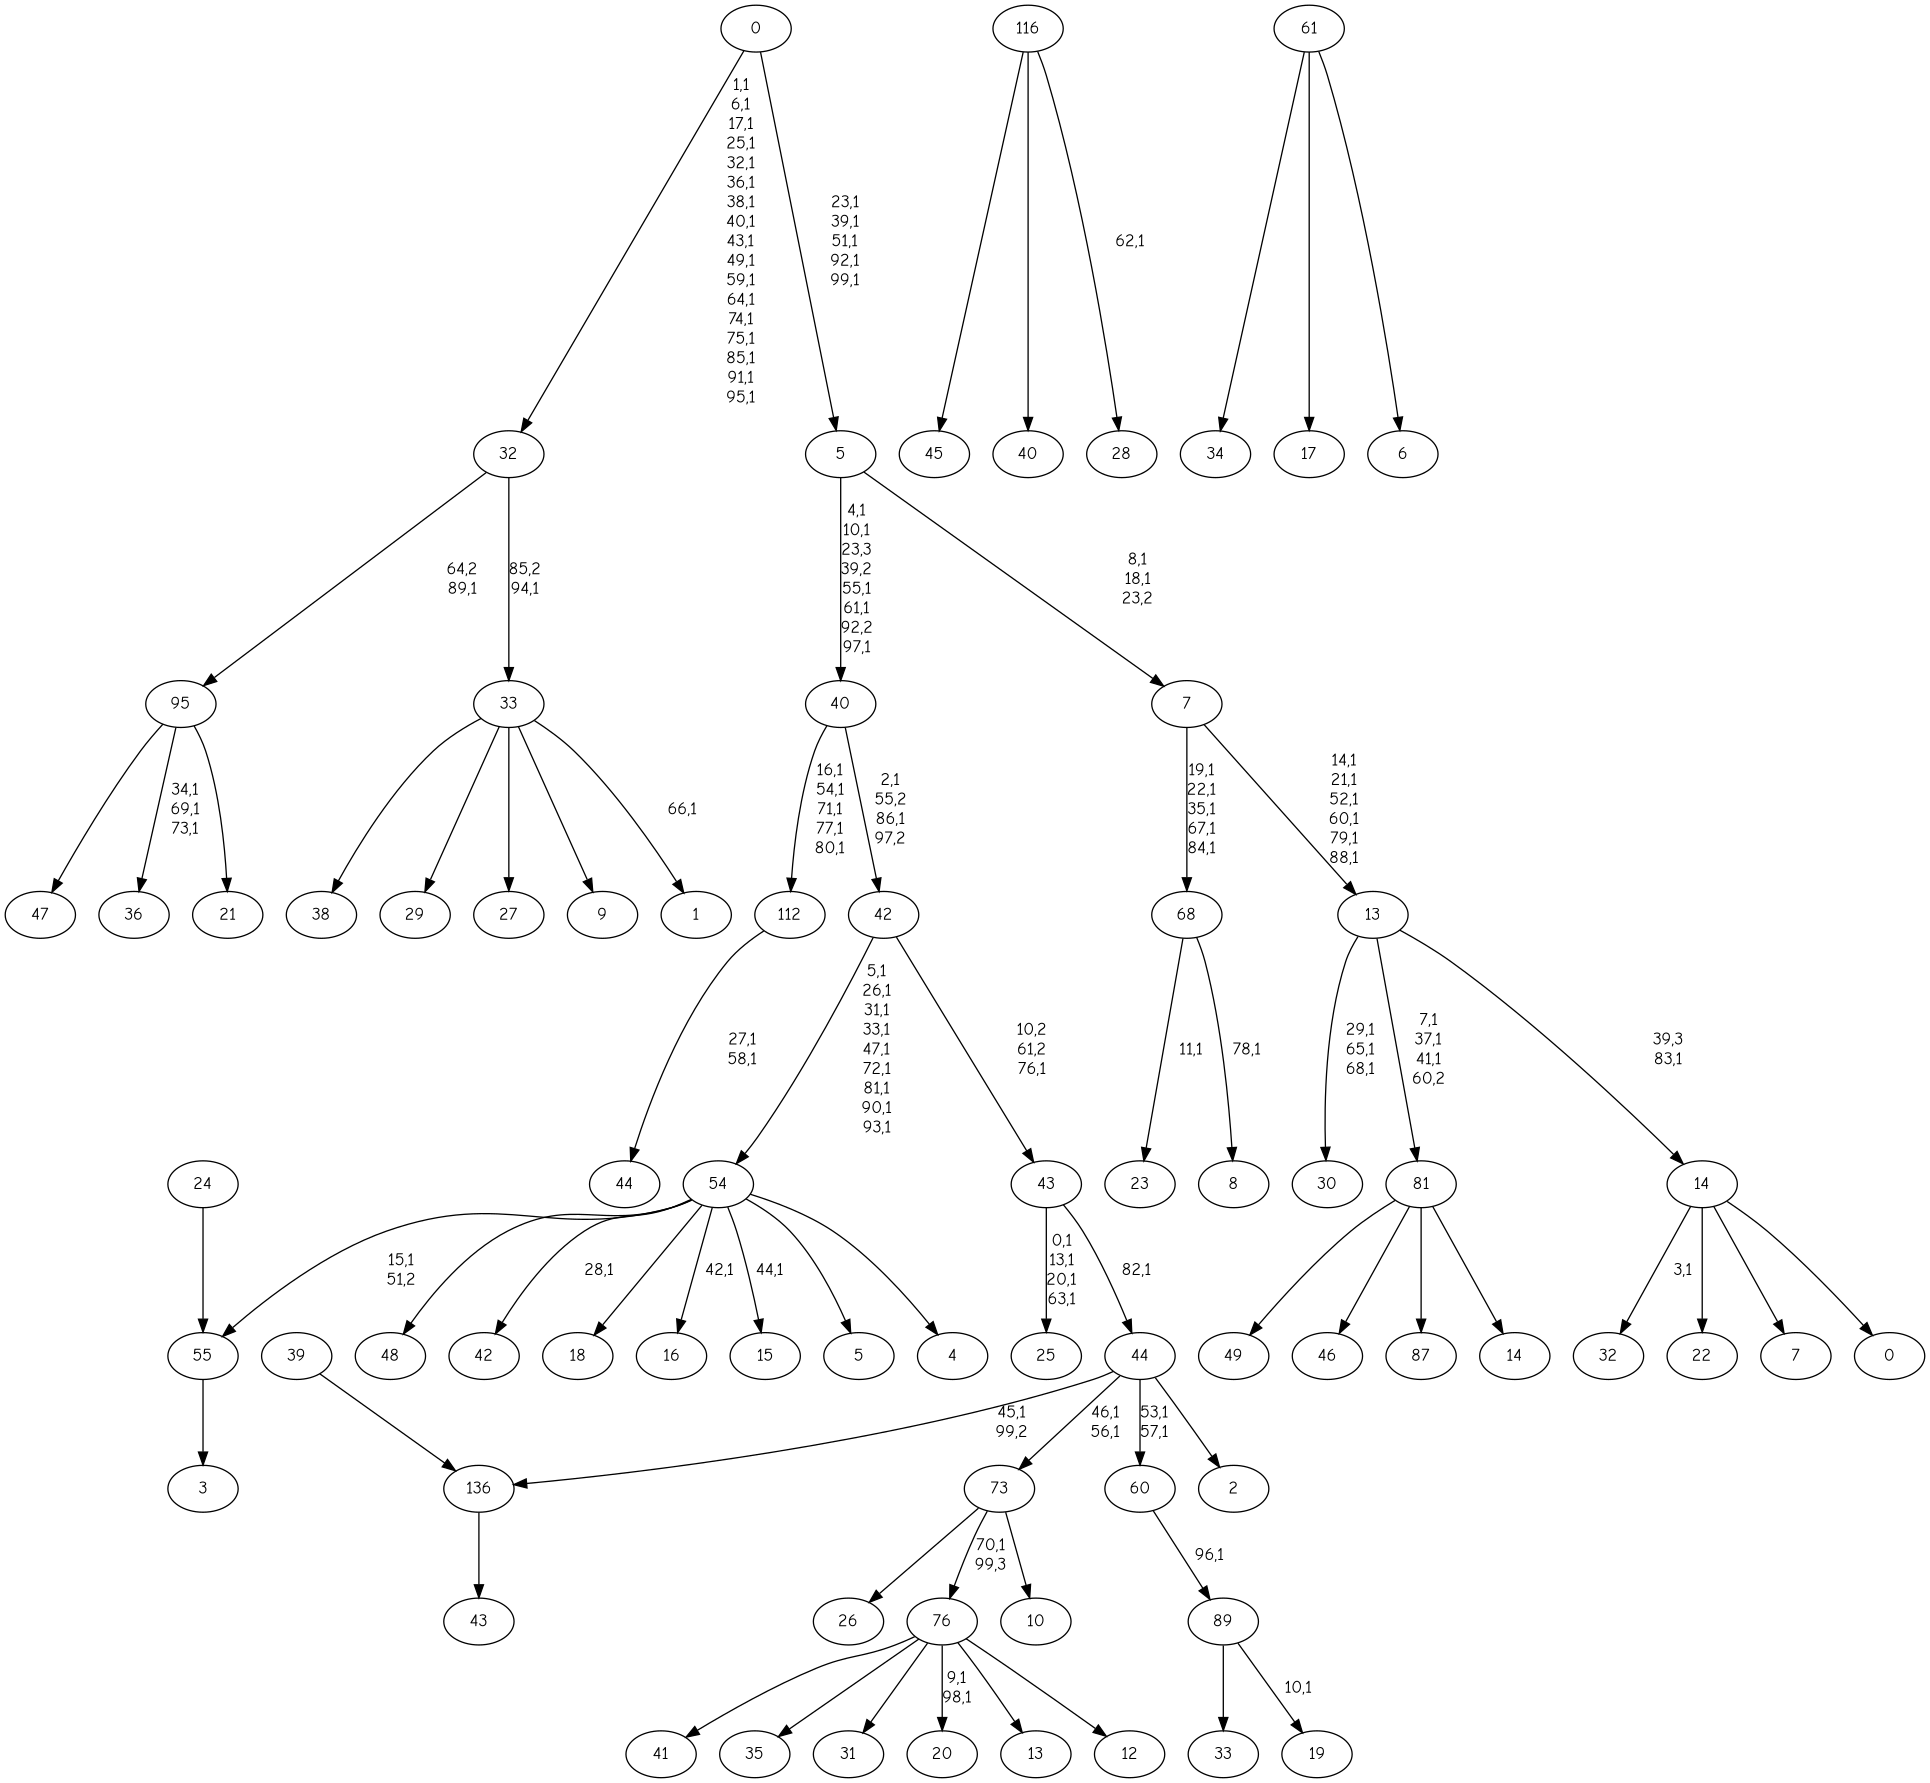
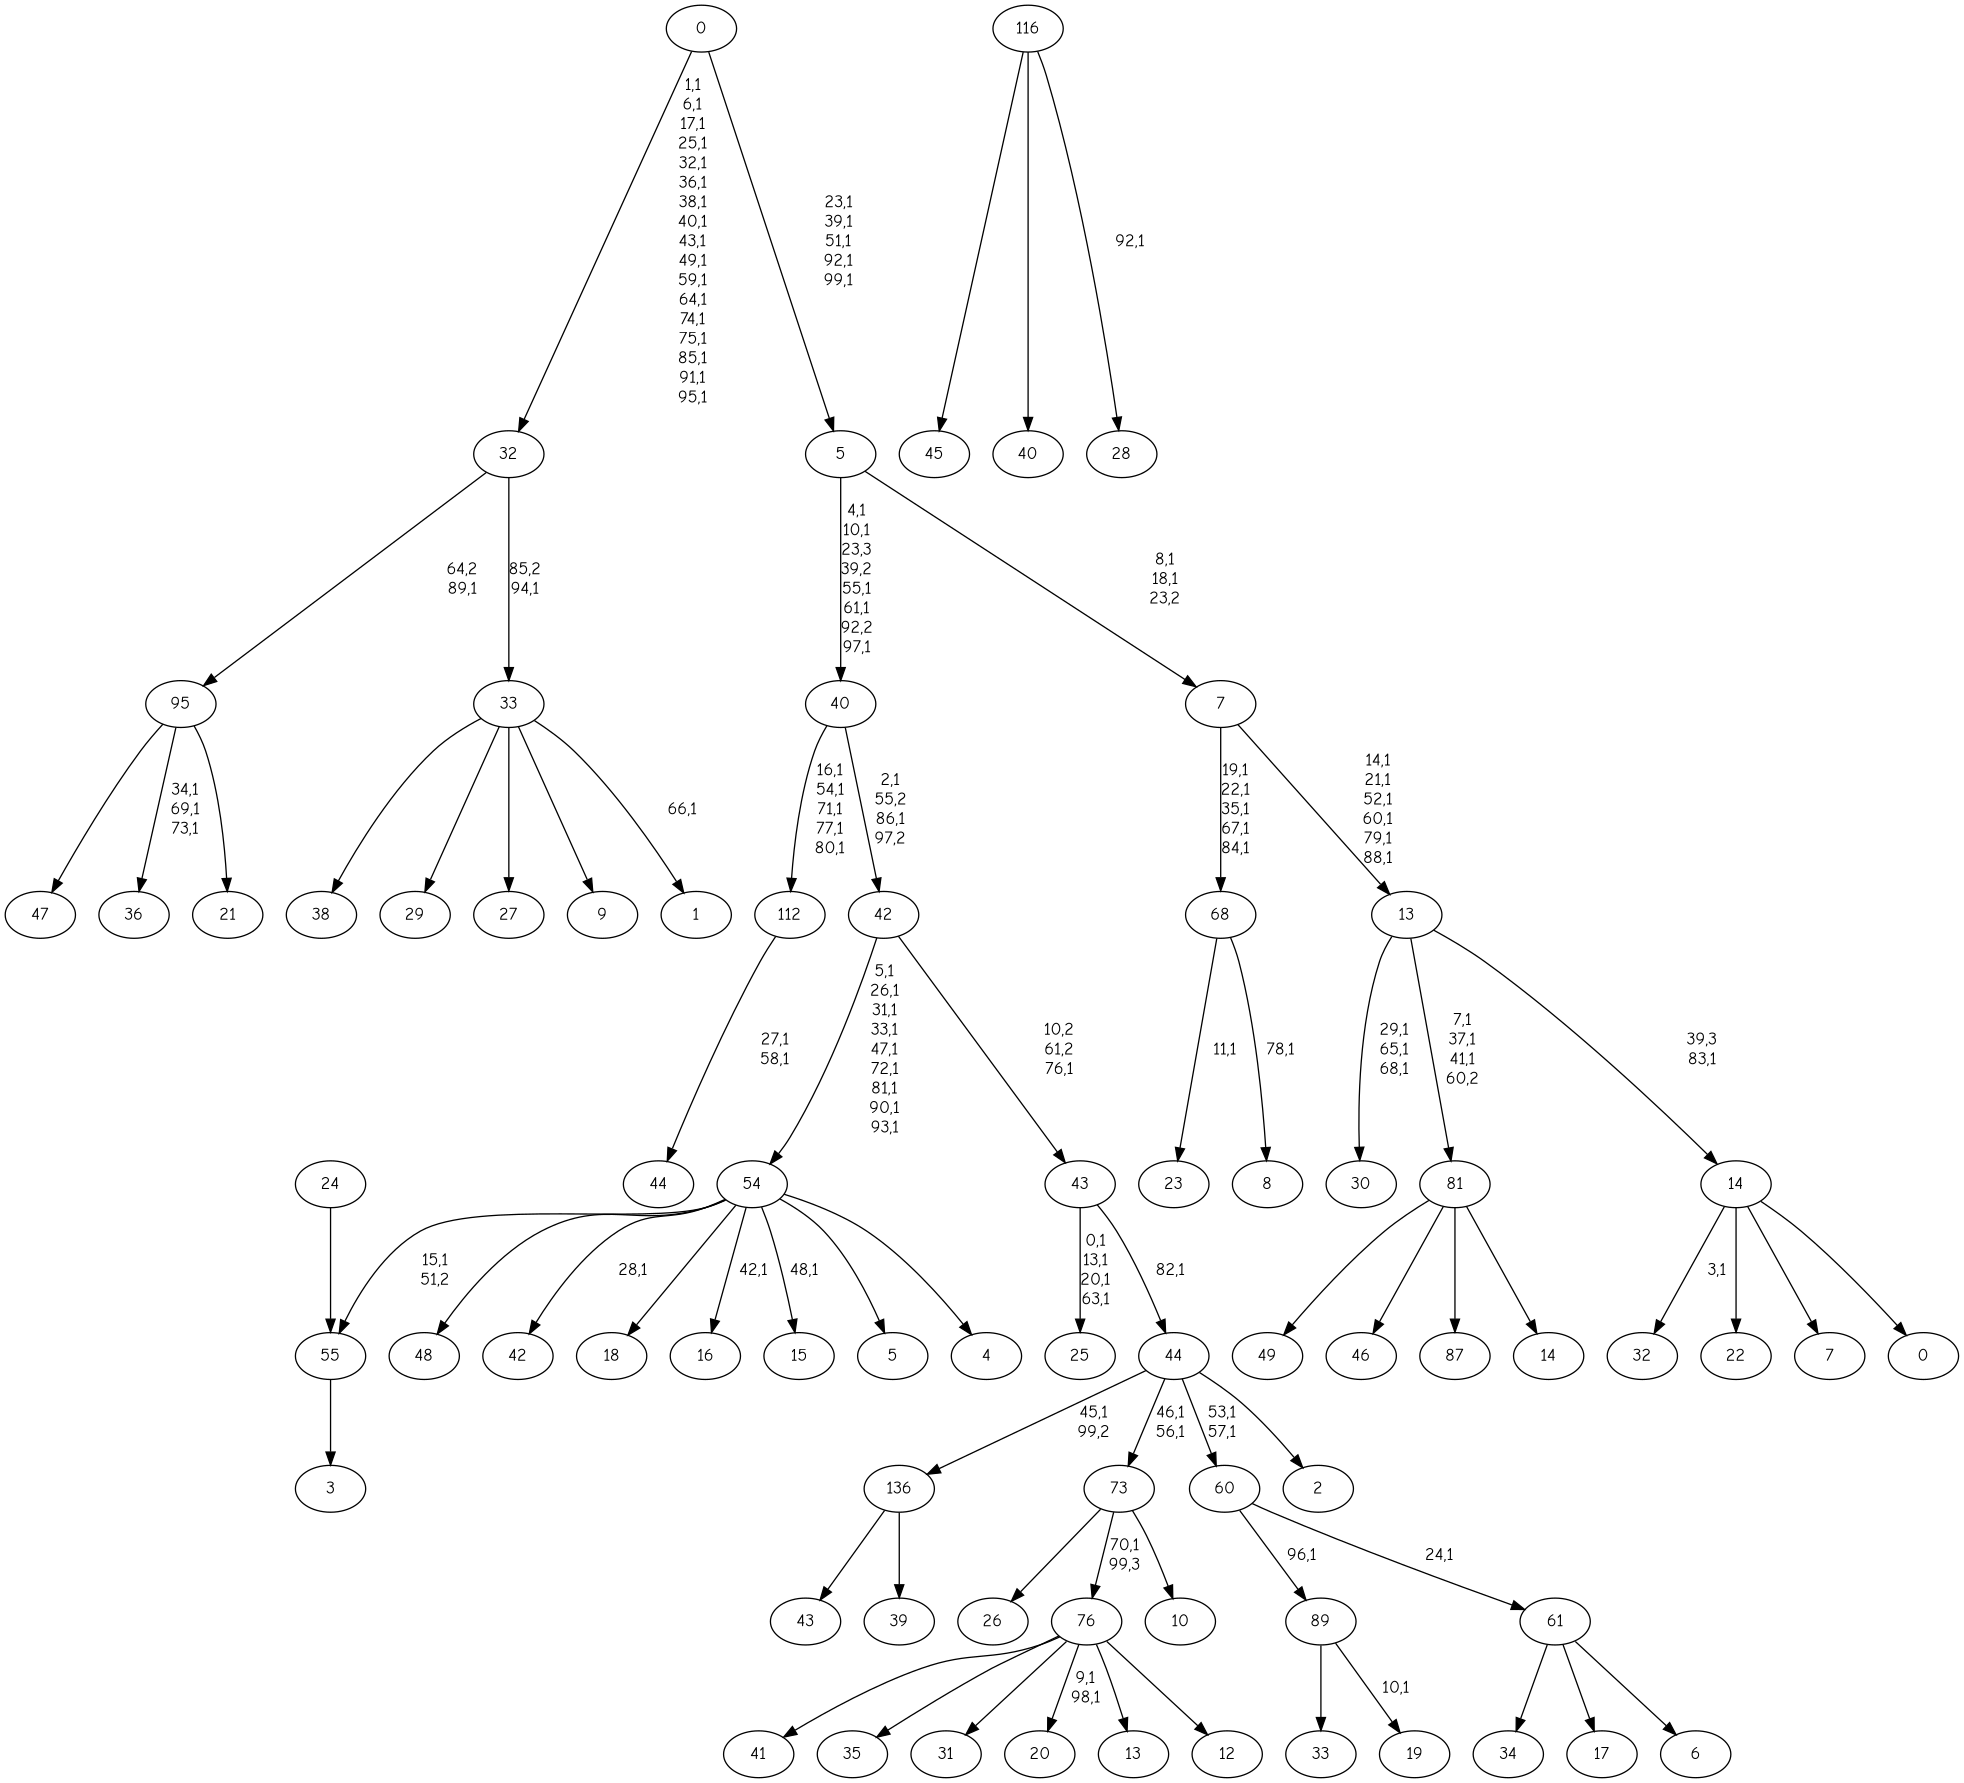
(1130, 241) -> (1130, 241)
(770, 1270) -> (804, 1270)
(382, 1418) -> (899, 1549)
none -> (1381, 1556)
